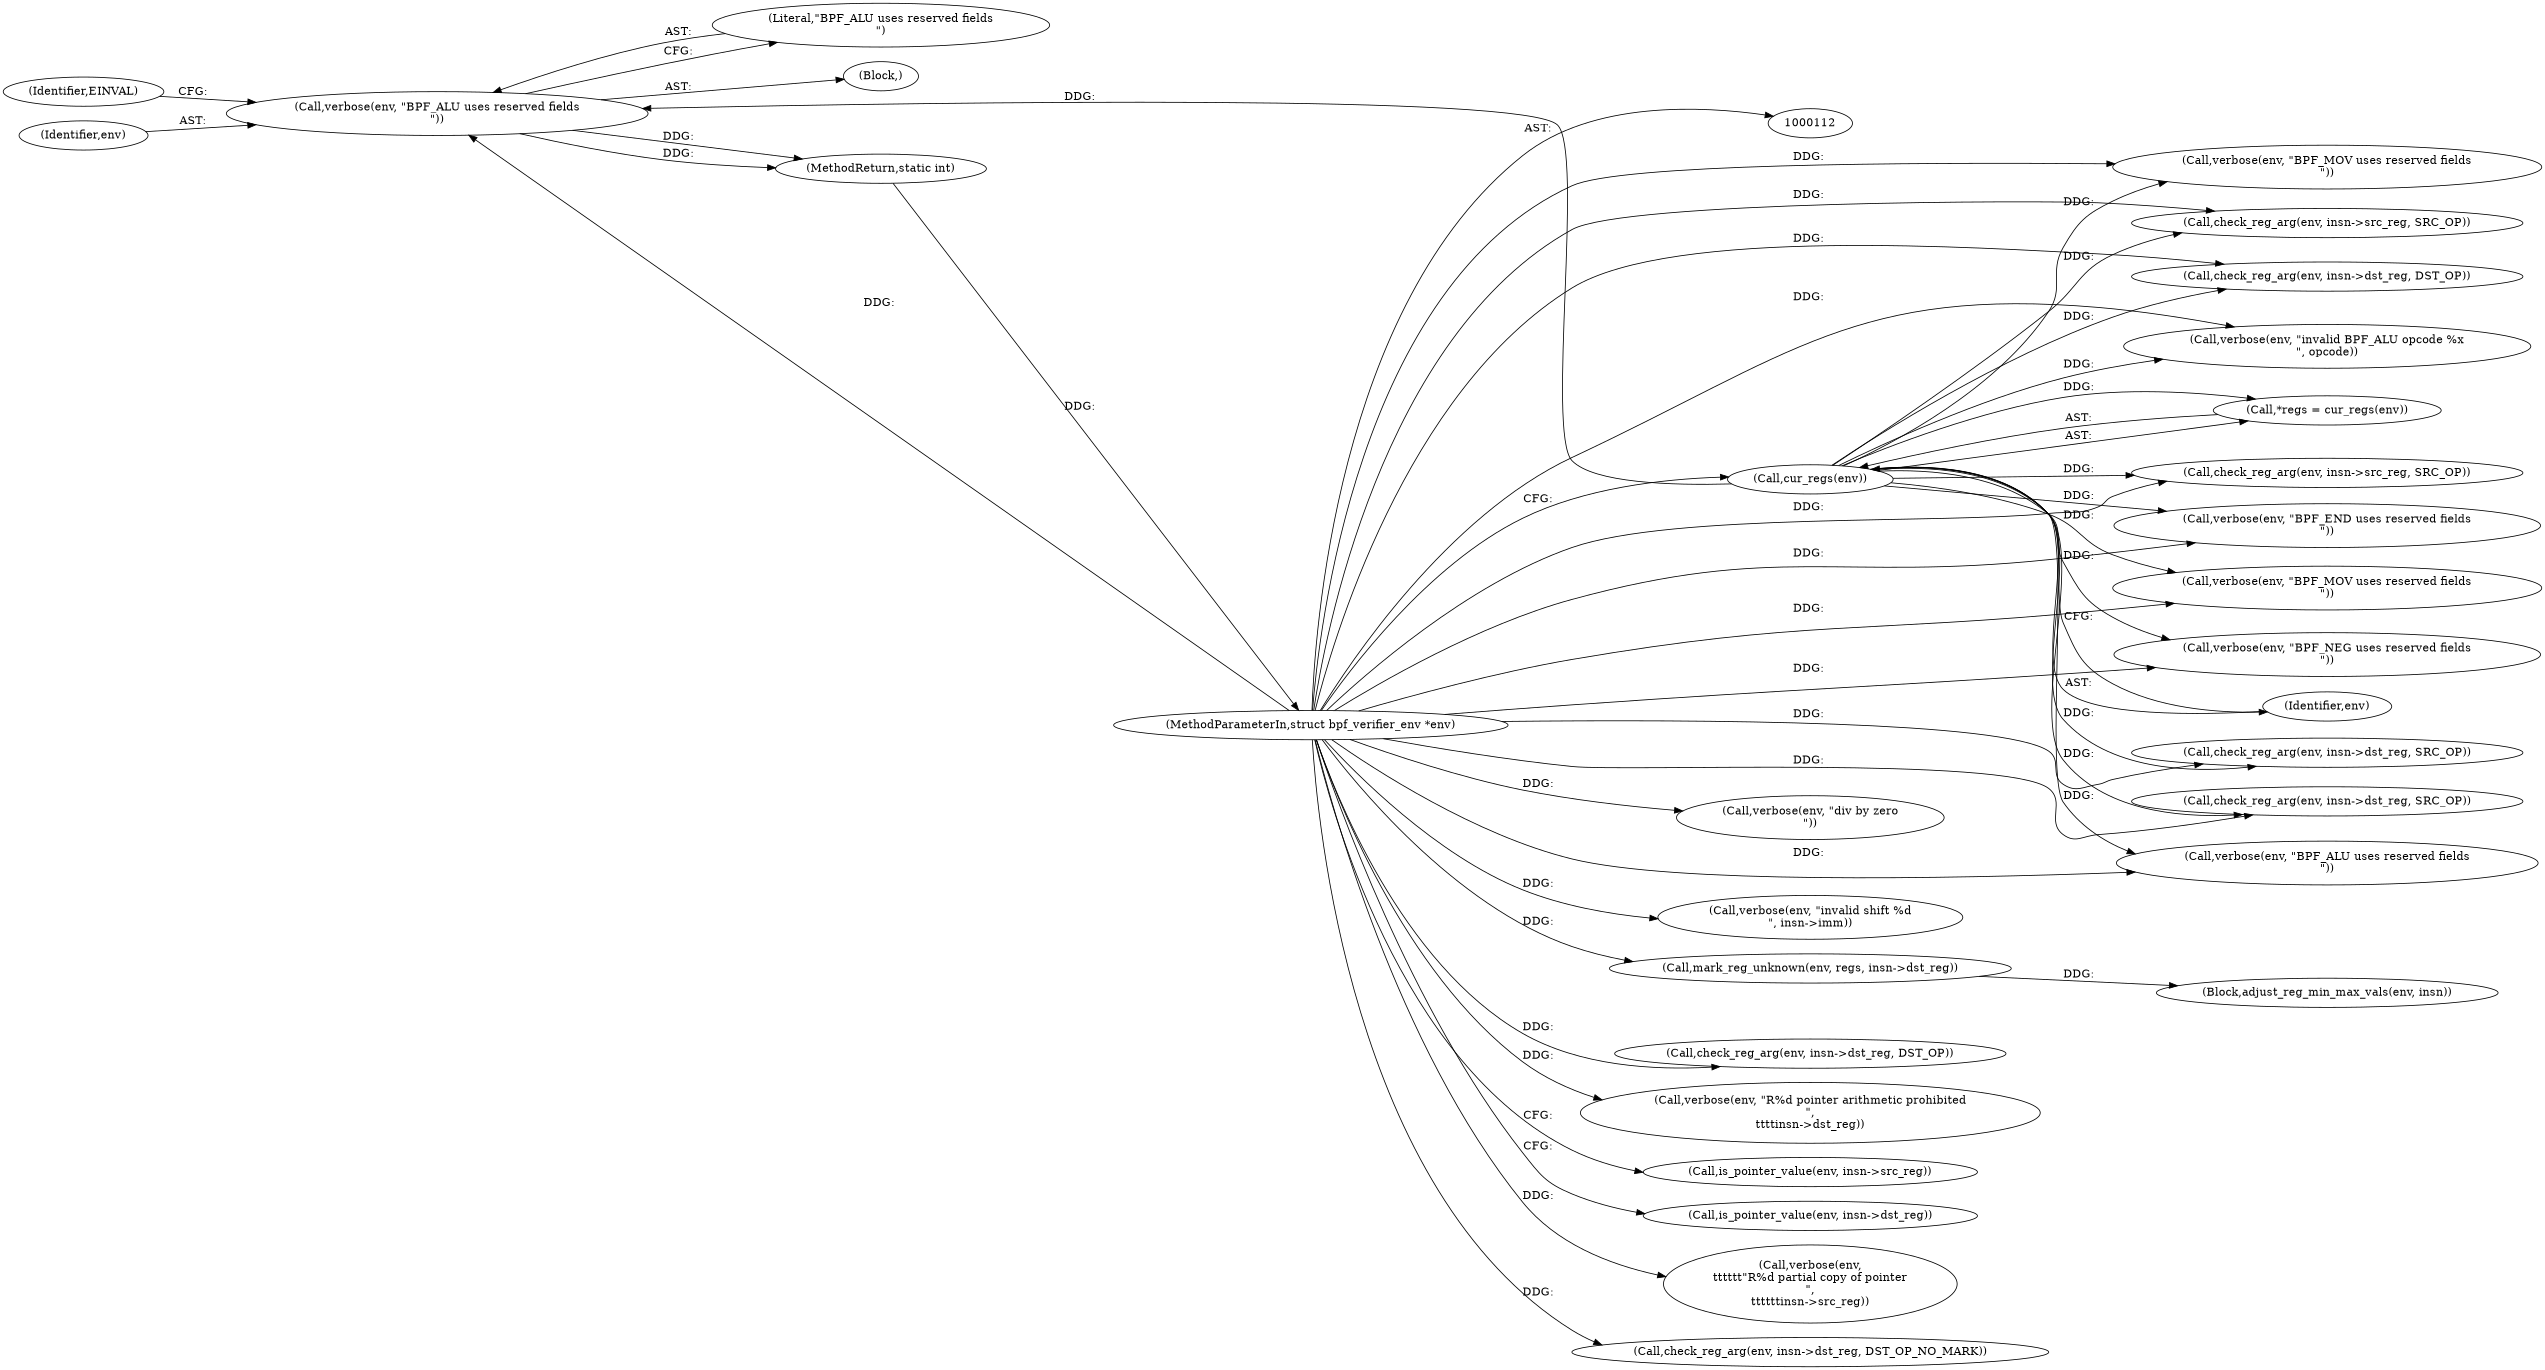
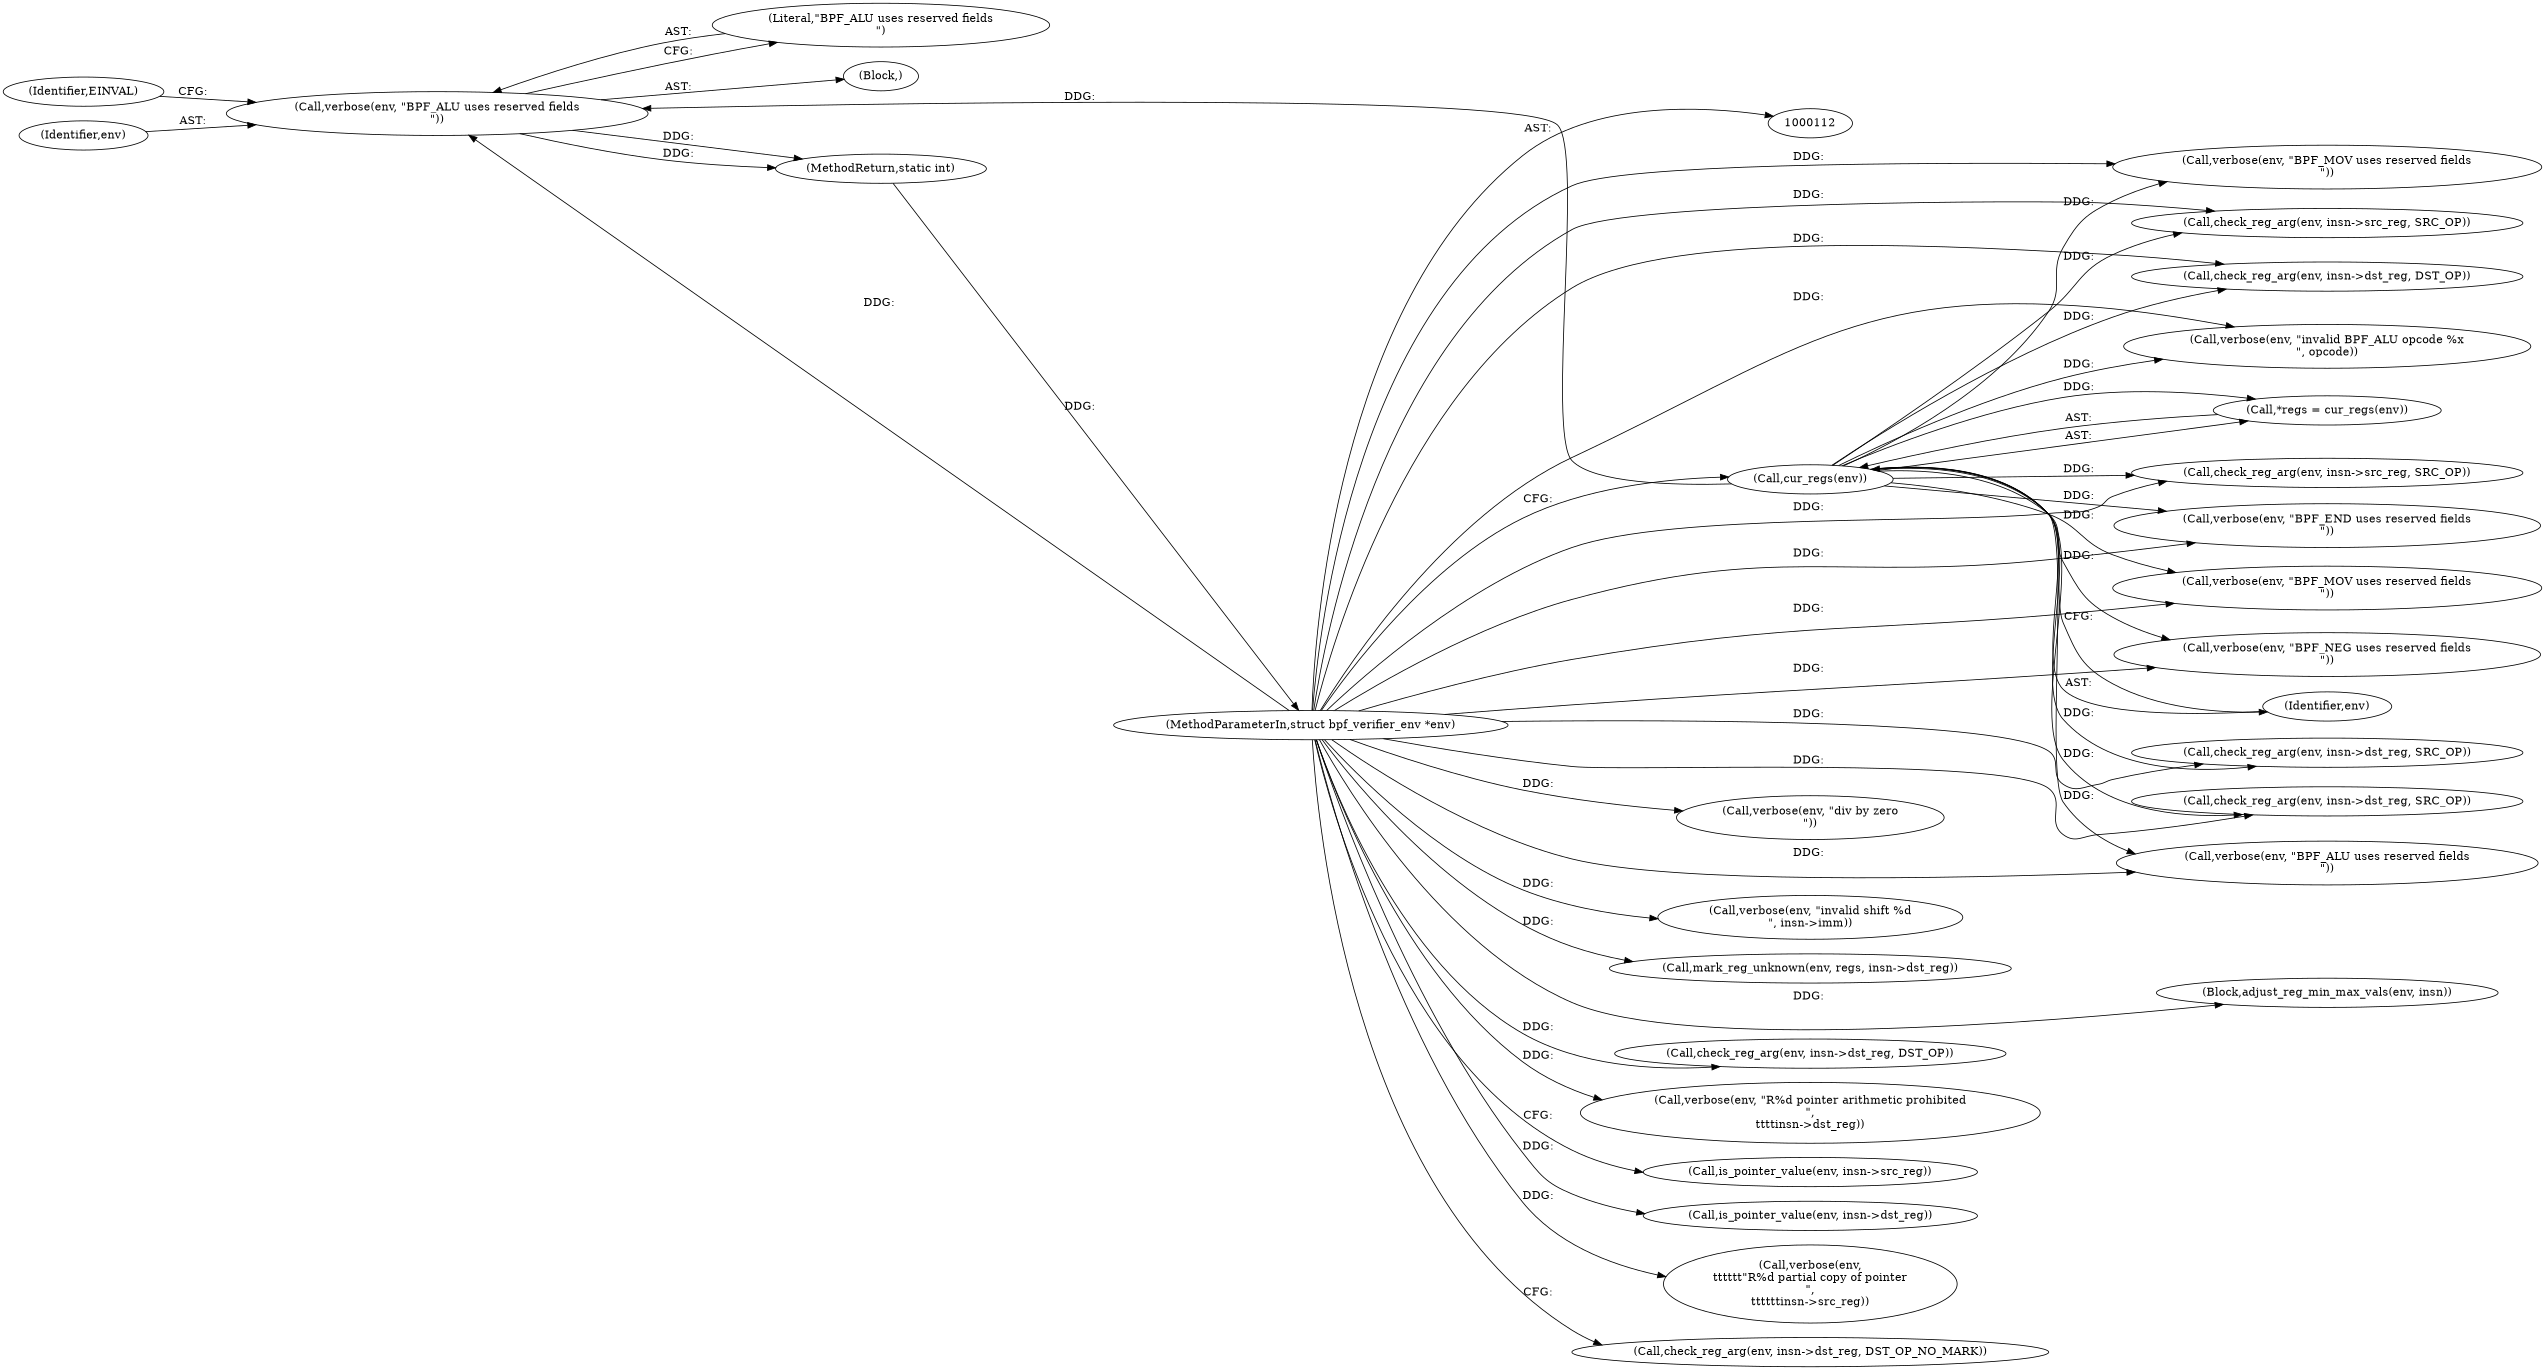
(2074, 981) -> (1708, 1027)
(1540, 1147) -> (1540, 1147)
(1540, 1293) -> (1540, 1293)
